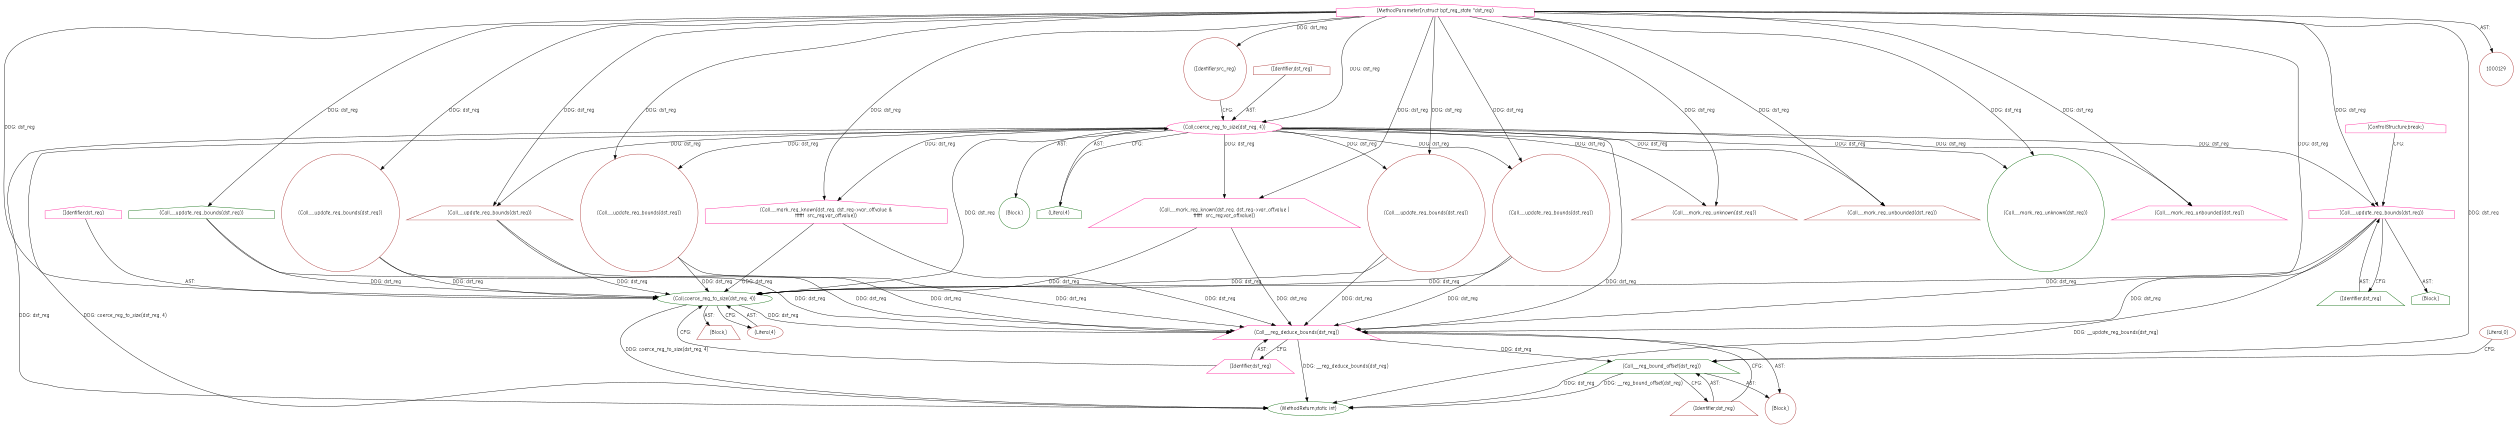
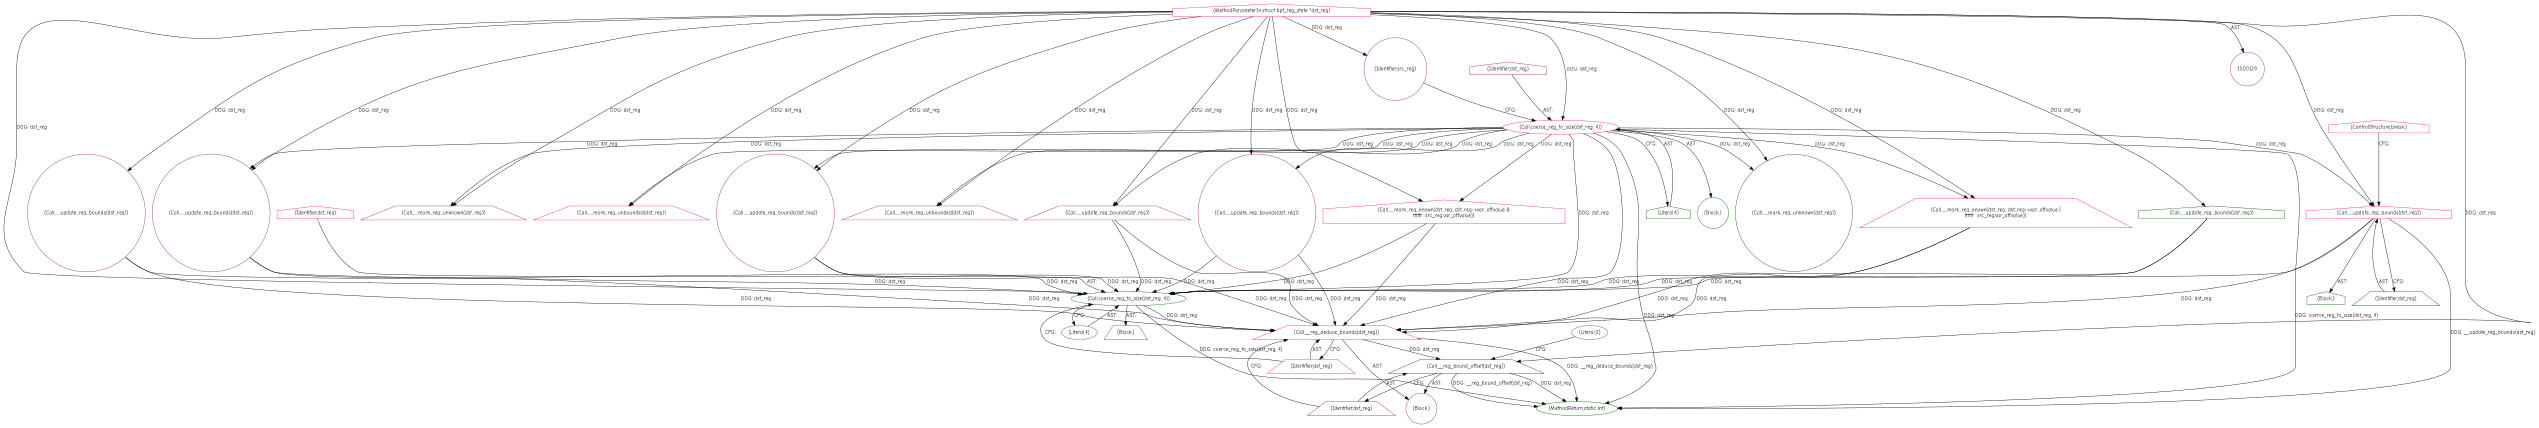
(2299, 253) -> none
